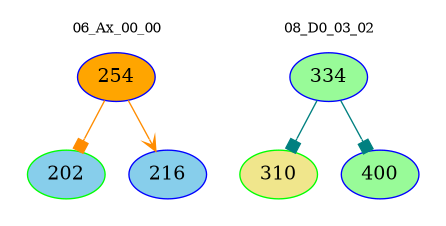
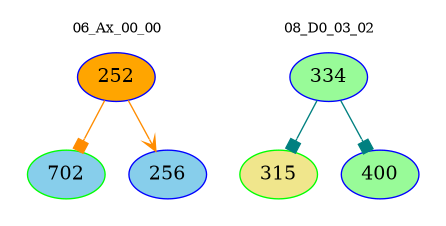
(116, 77) -> (116, 77)
(66, 175) -> (66, 175)
(168, 175) -> (168, 175)
(279, 175) -> (279, 175)
